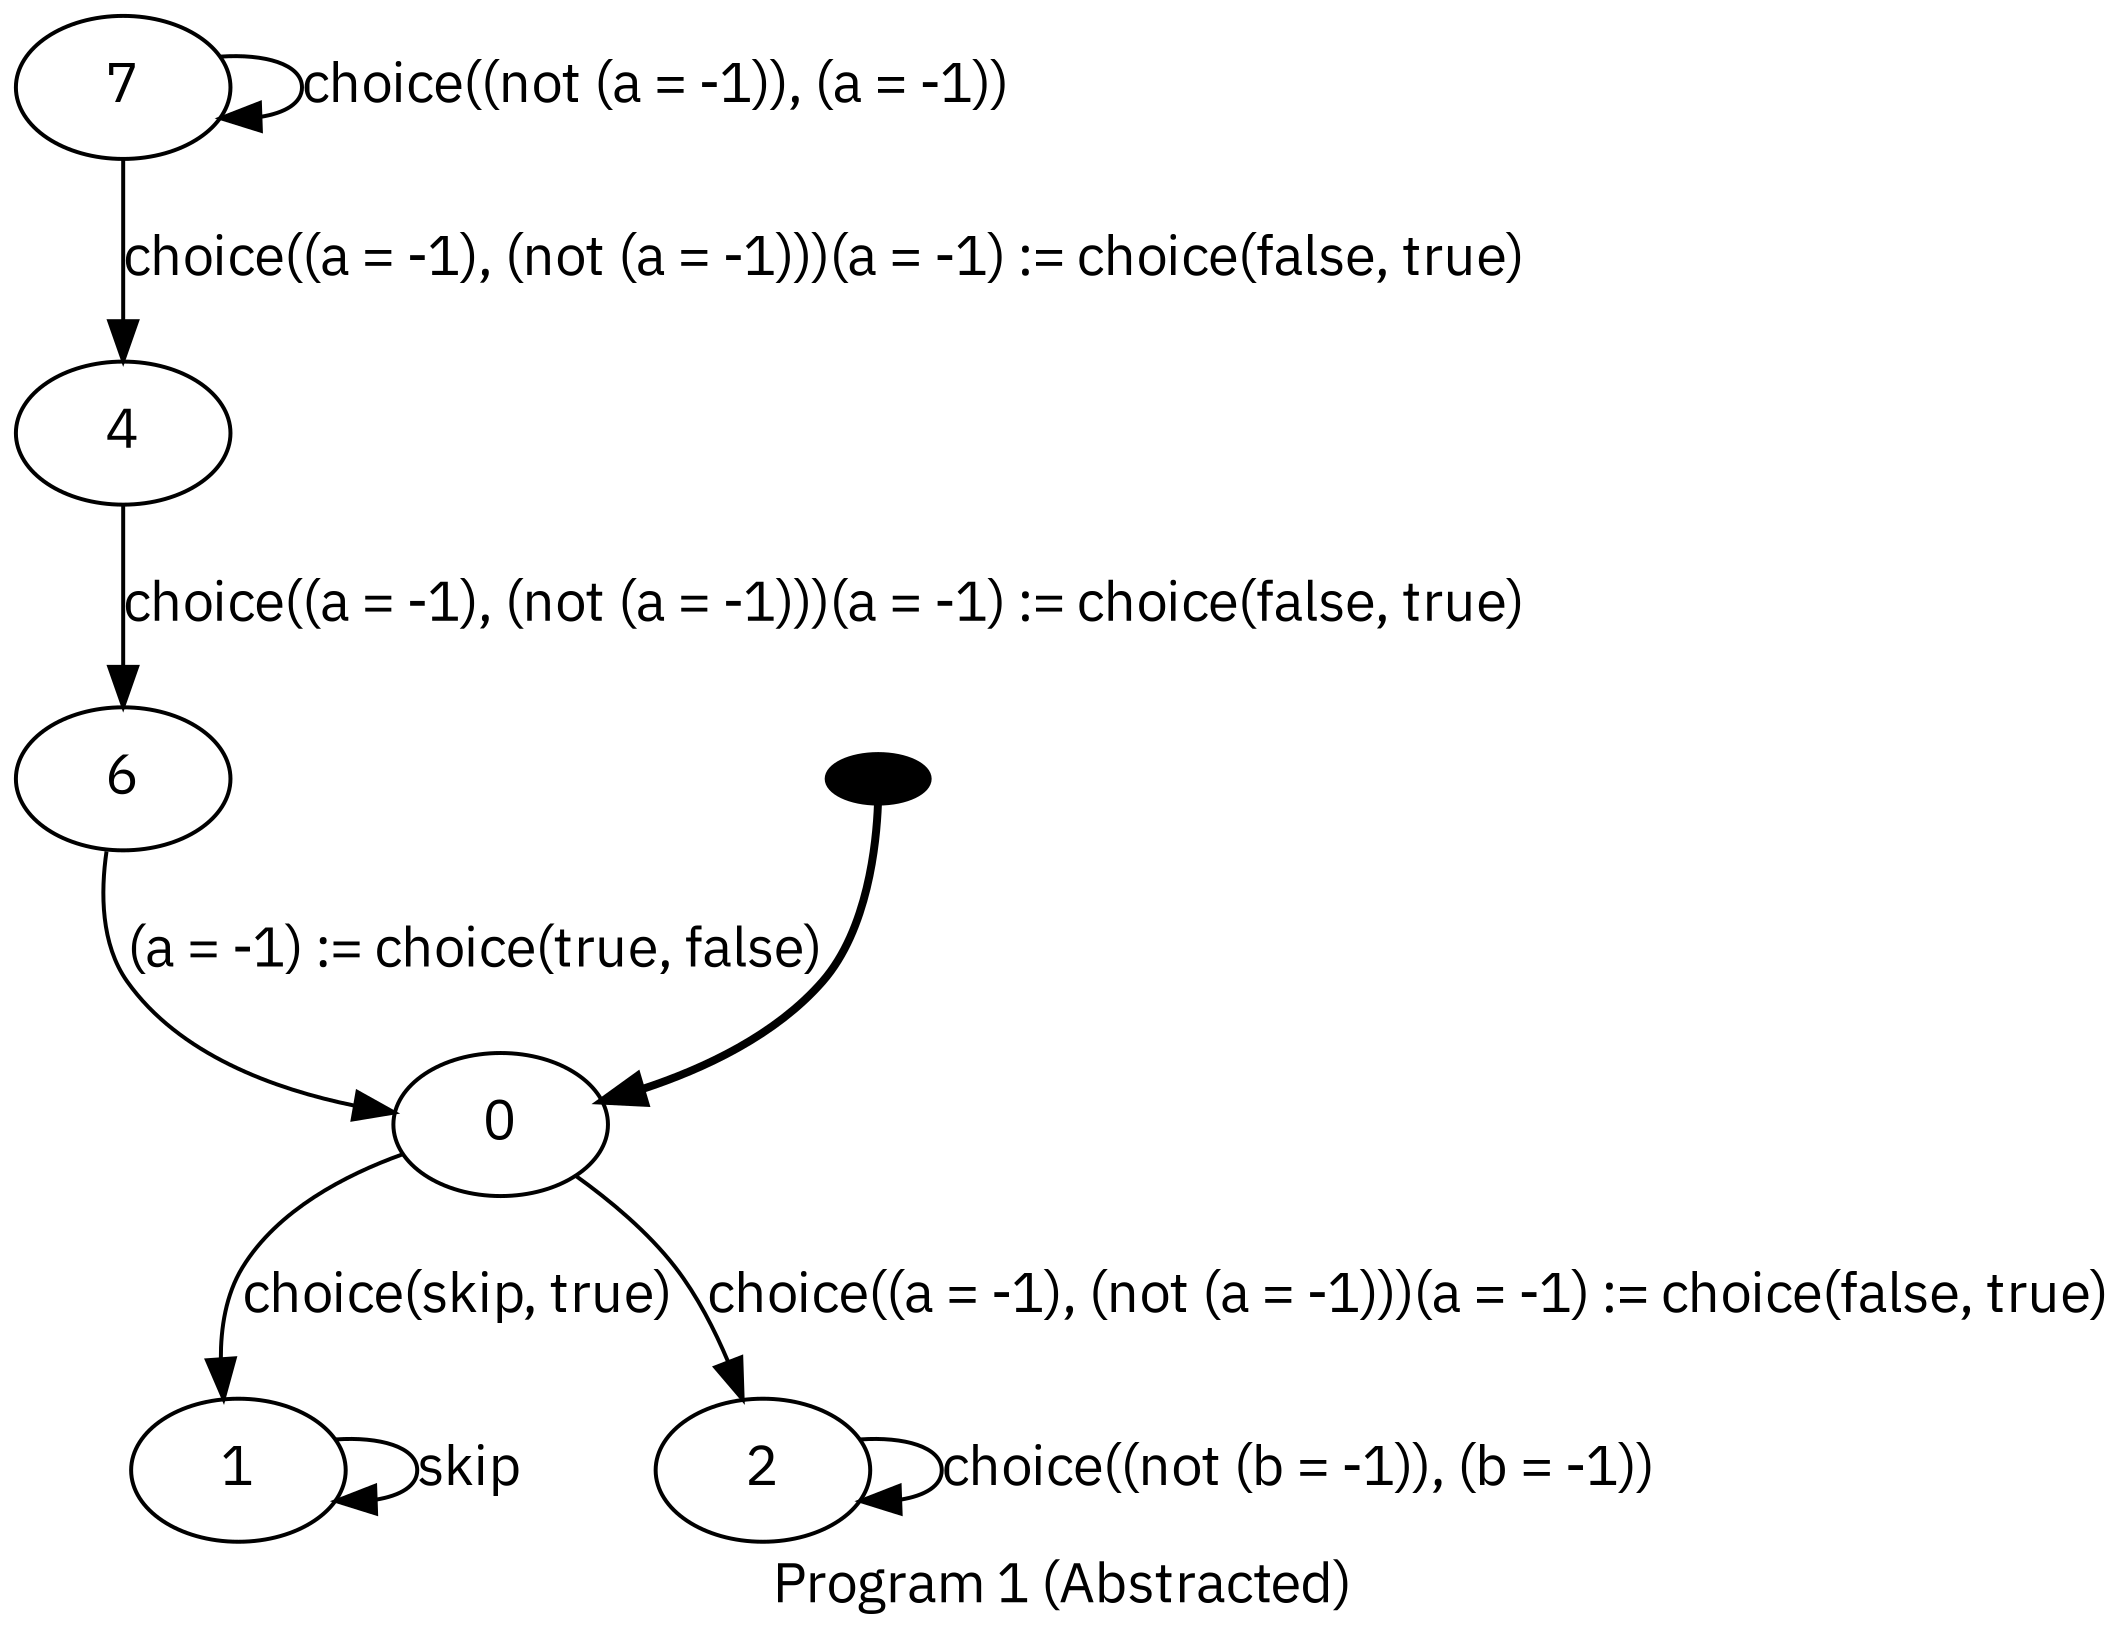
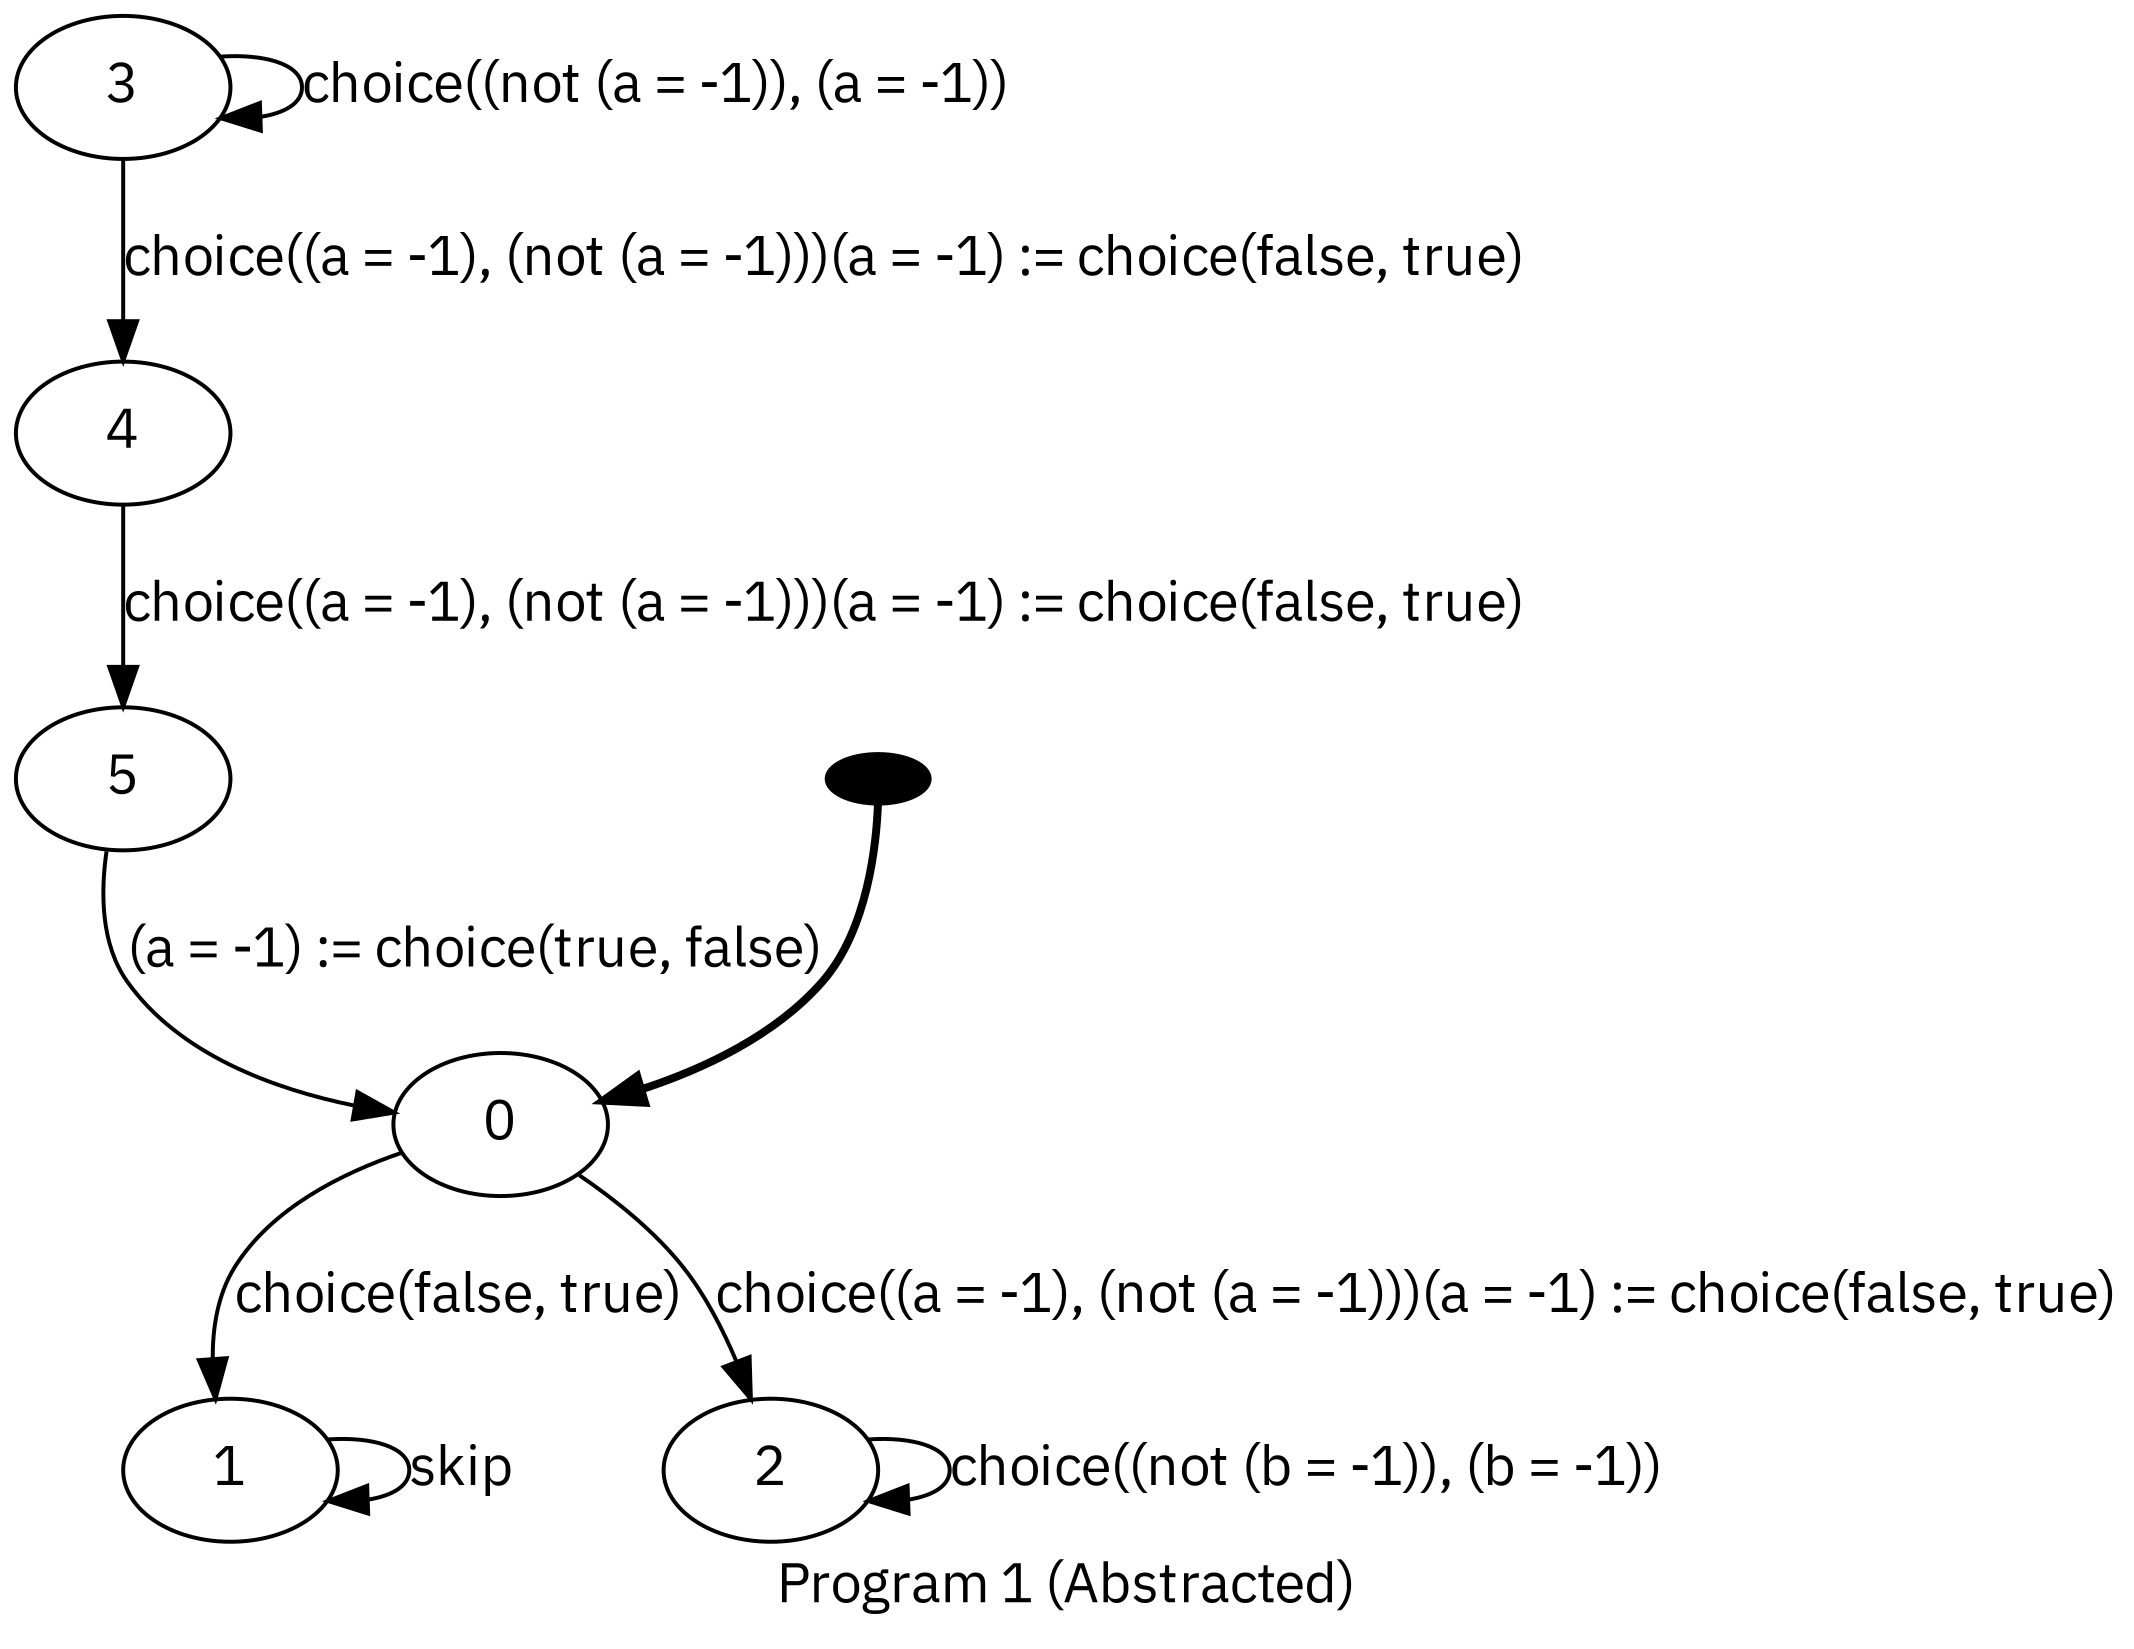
(123, 87) -> (123, 87)
(123, 779) -> (123, 779)
(459, 1297) -> (459, 1297)
